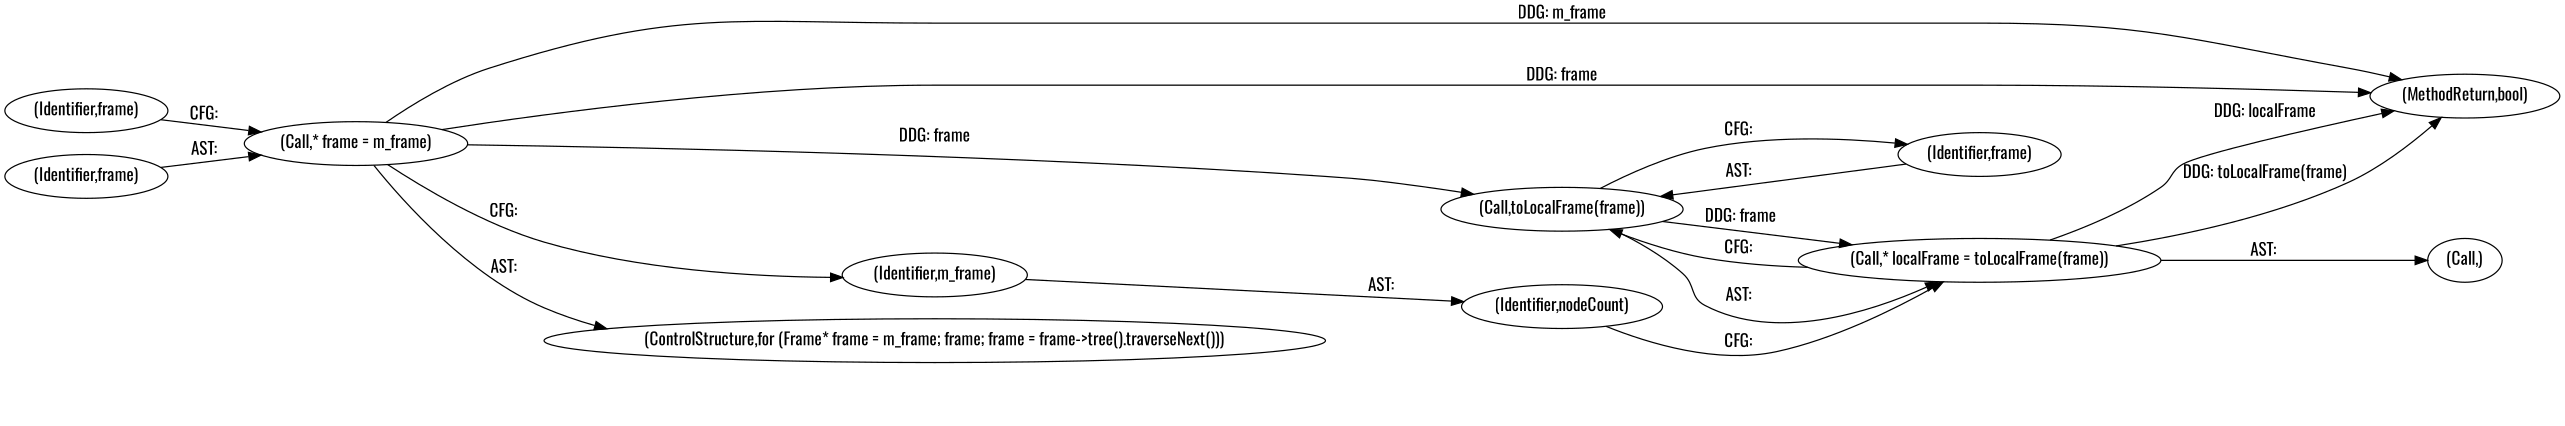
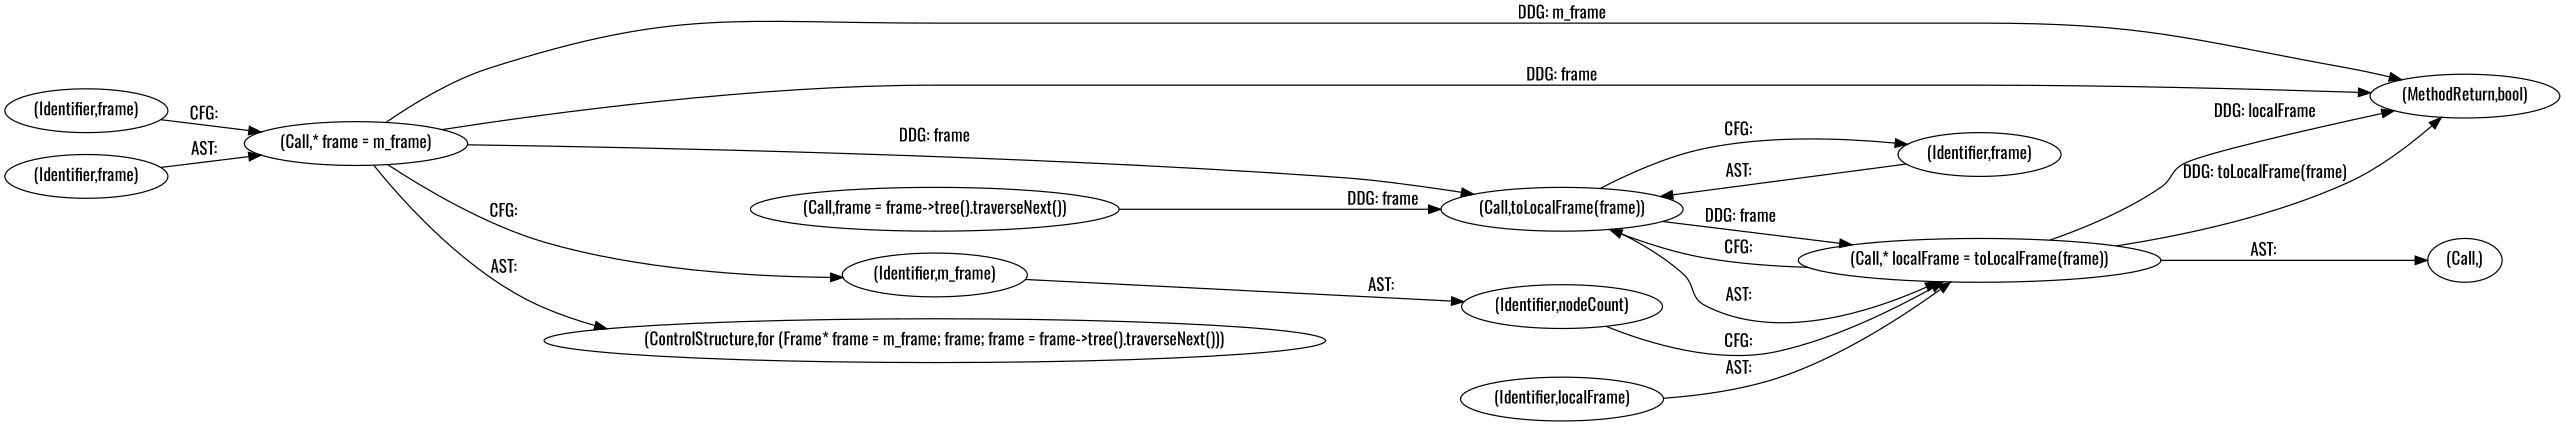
none -> (935, 209)
none -> (1562, 399)
